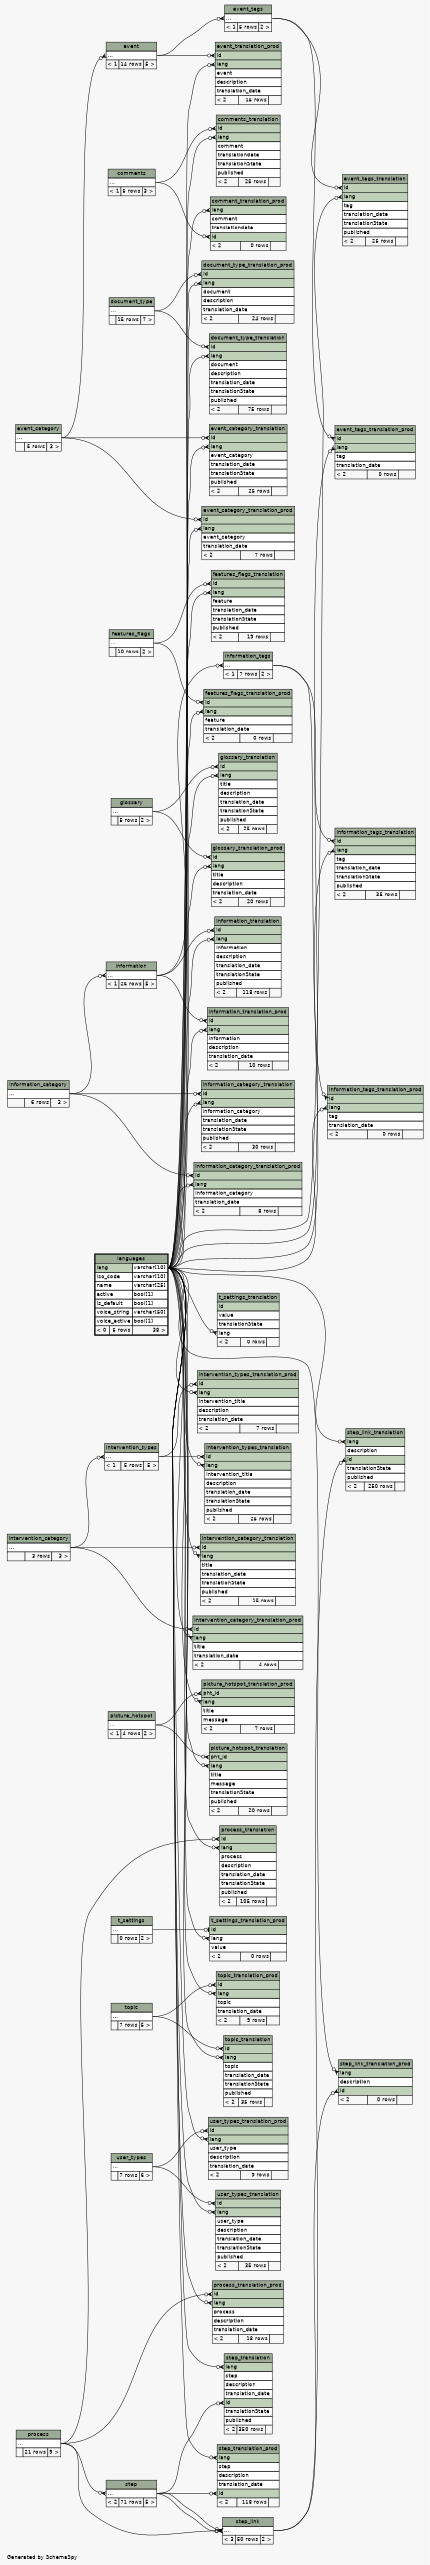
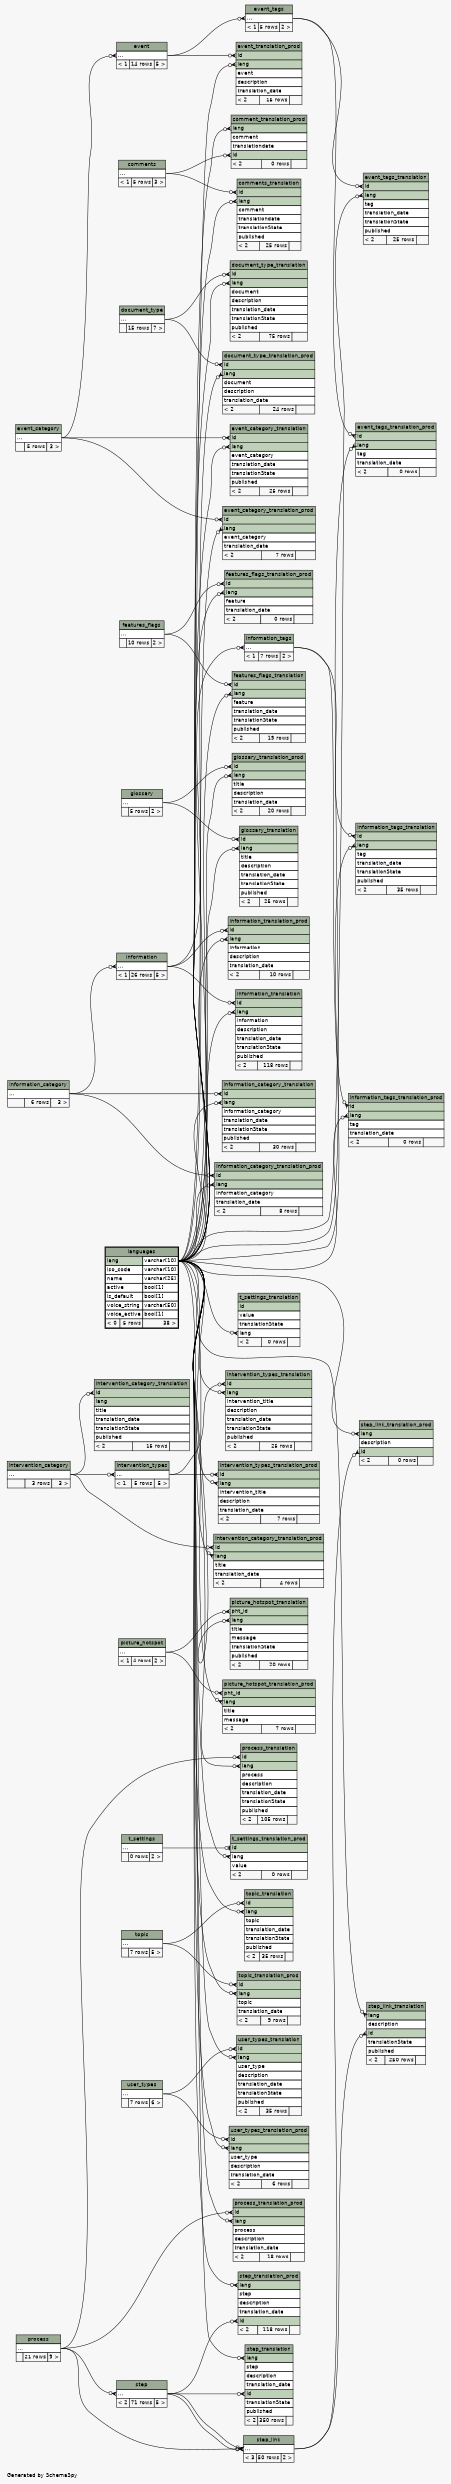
(184, 1409) -> none
(261, 2175) -> (281, 2184)
